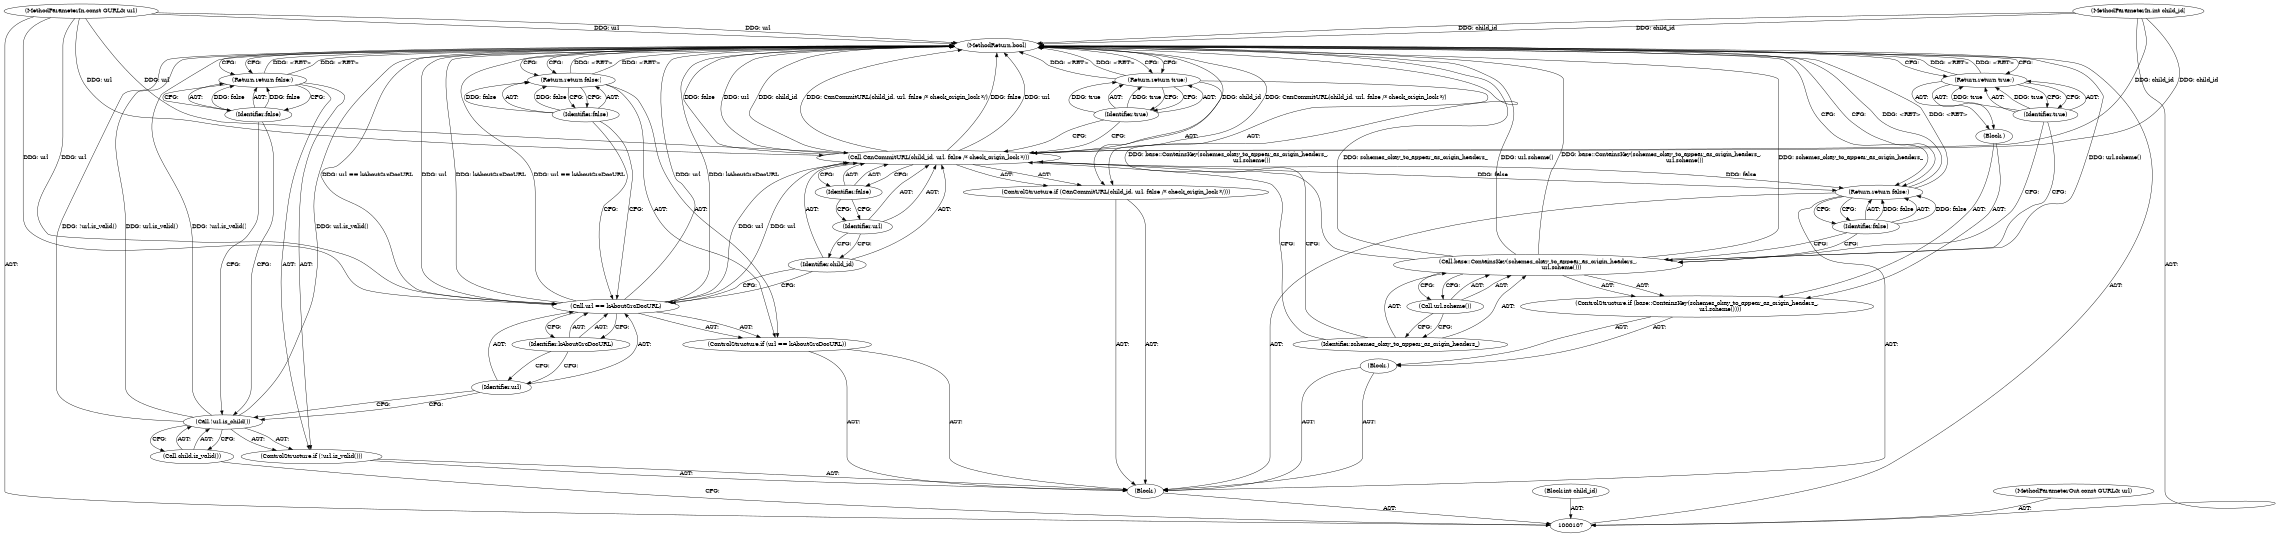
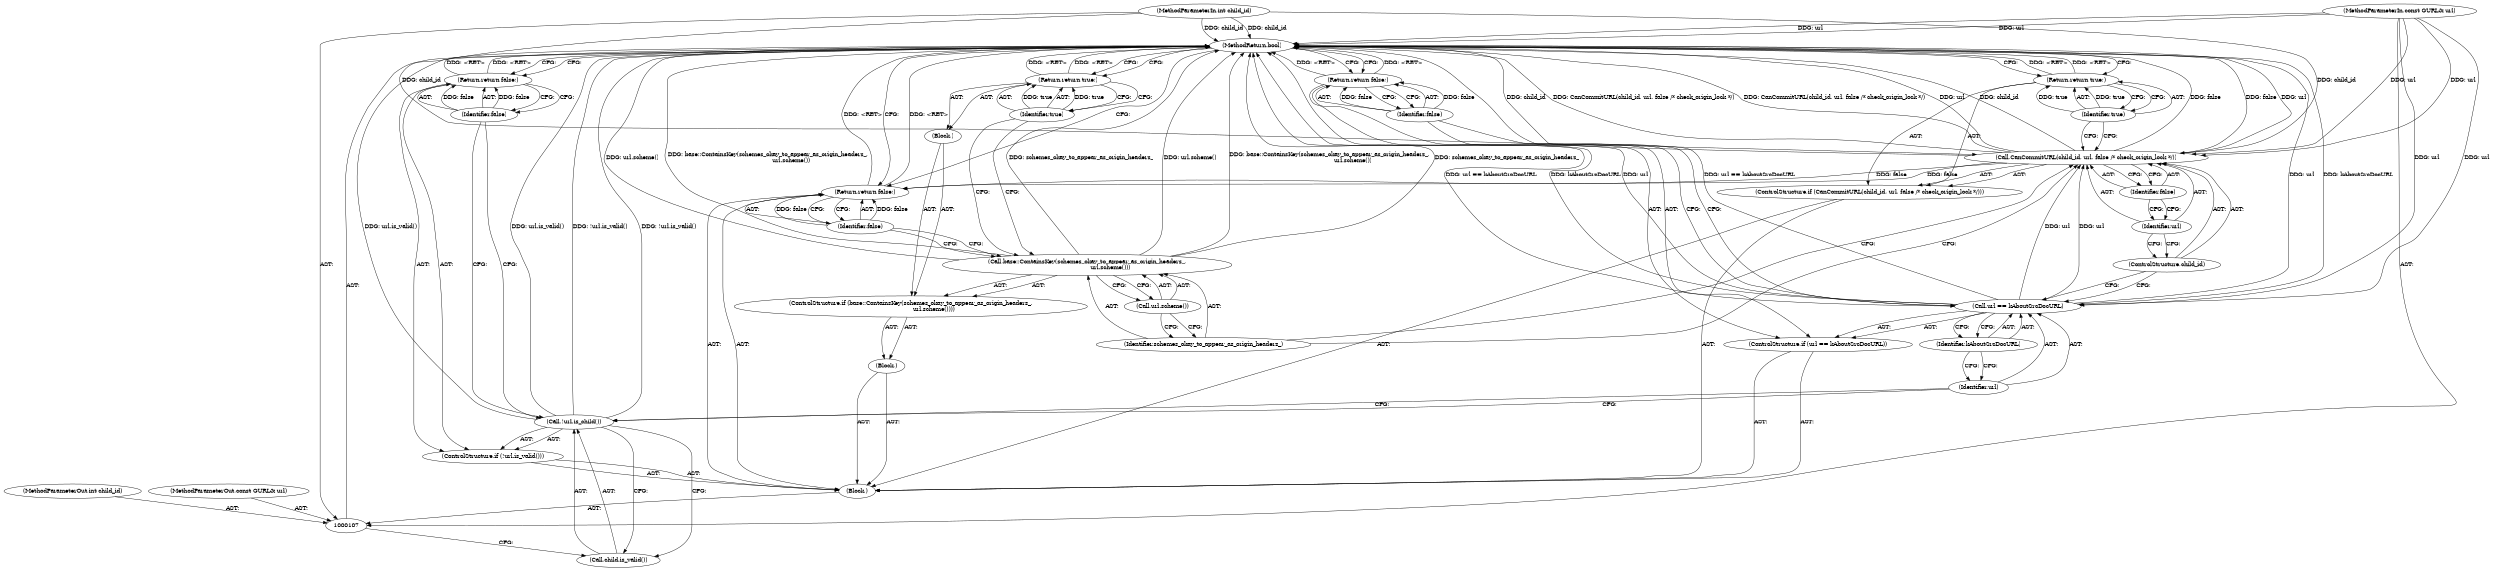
(827, 265) -> (2167, 265)
(1571, 491) -> (73, 491)
(883, 507) -> (474, 542)
